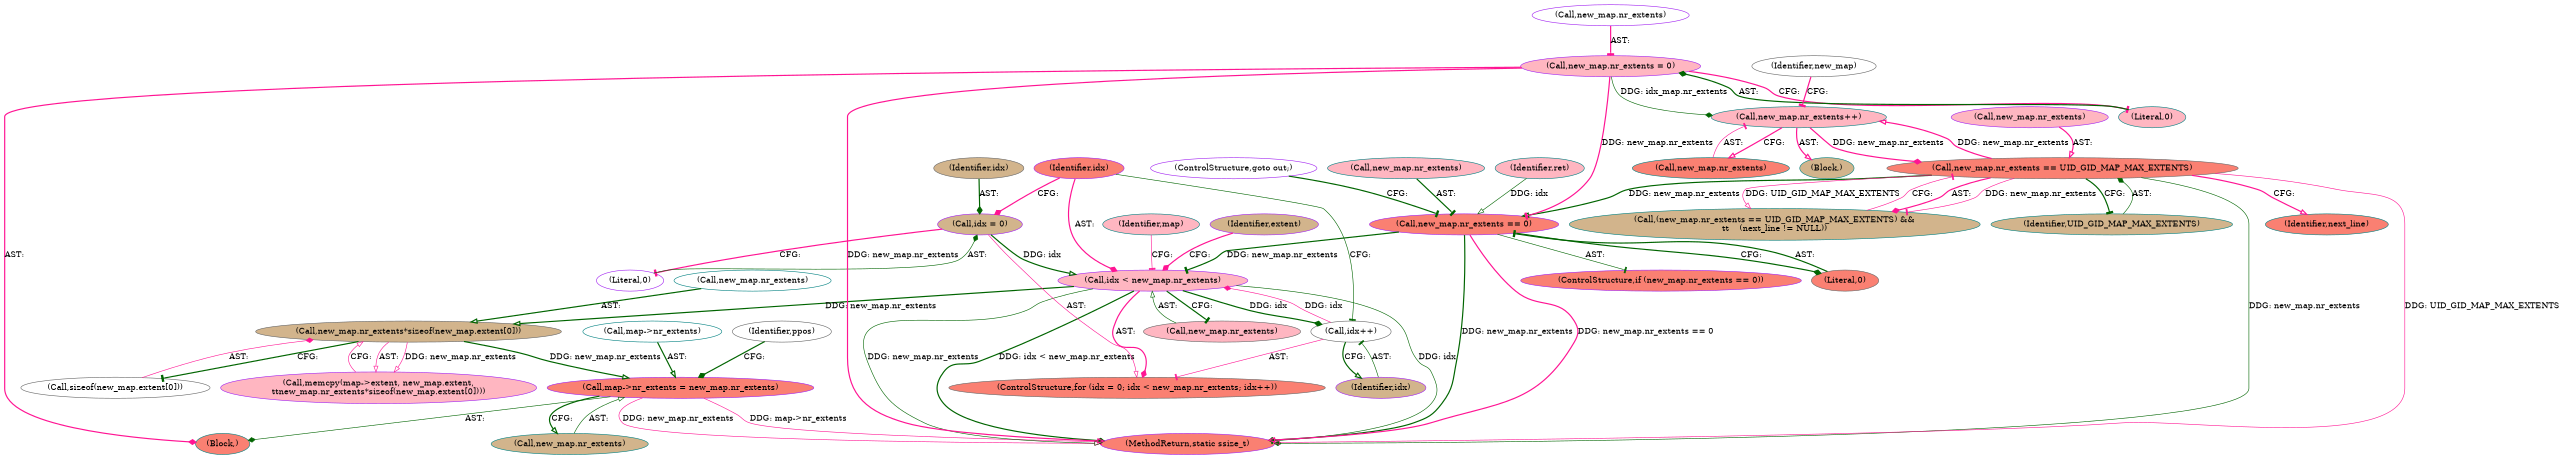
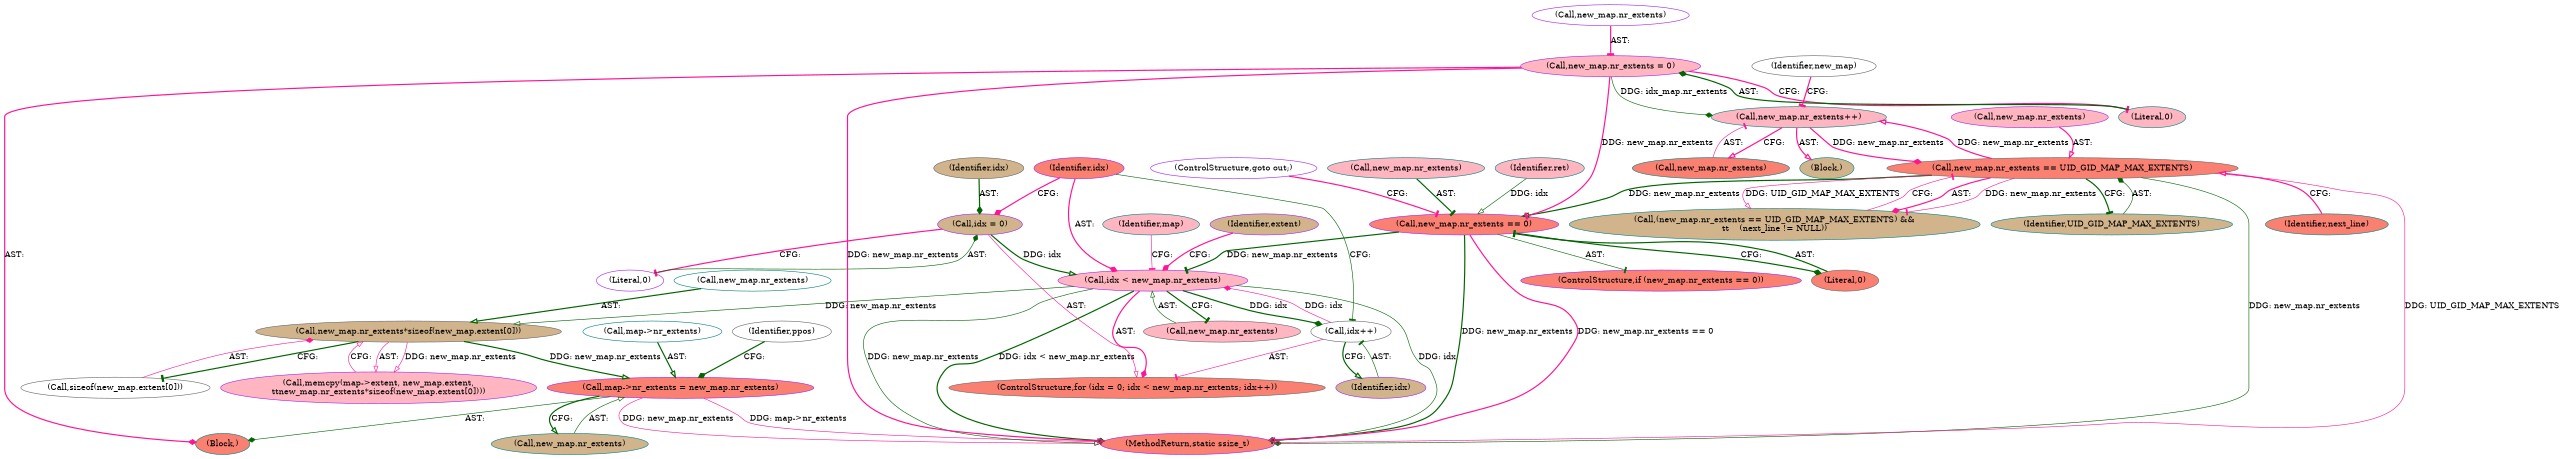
(2249, 187) -> (2290, 185)
(1363, 191) -> (1363, 191)
(797, 305) -> (797, 305)
